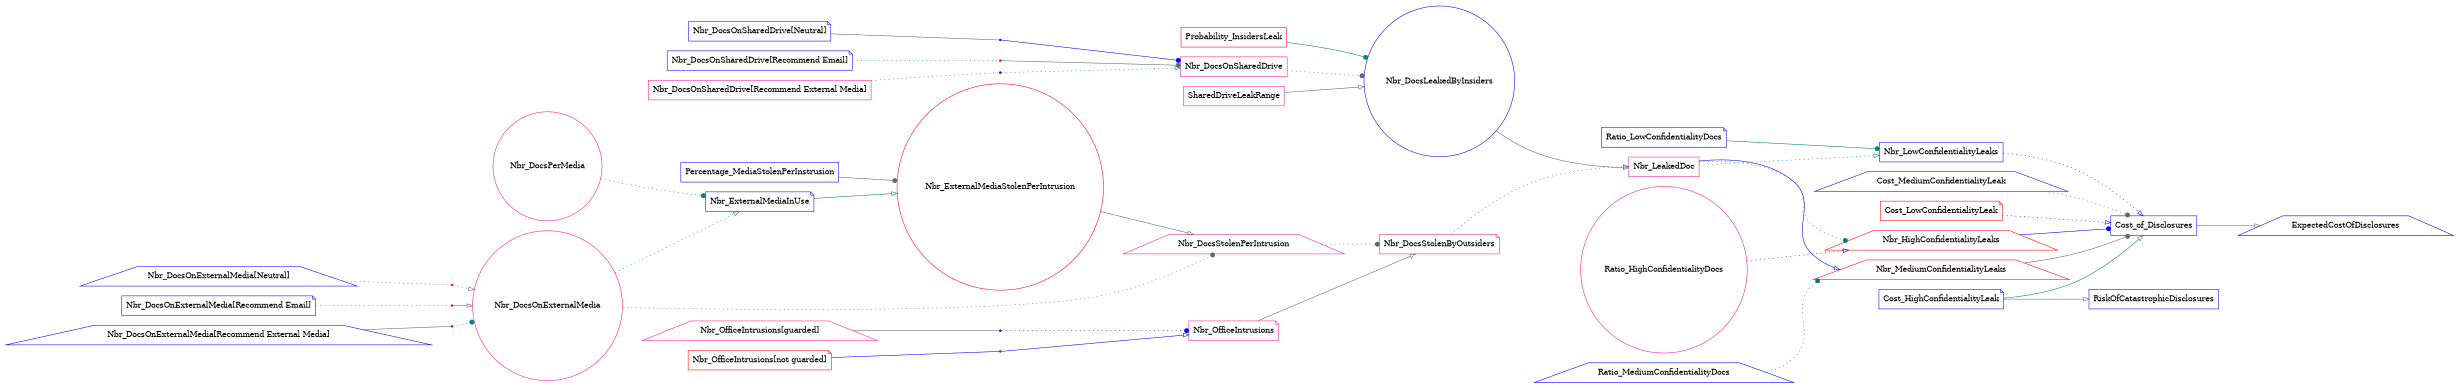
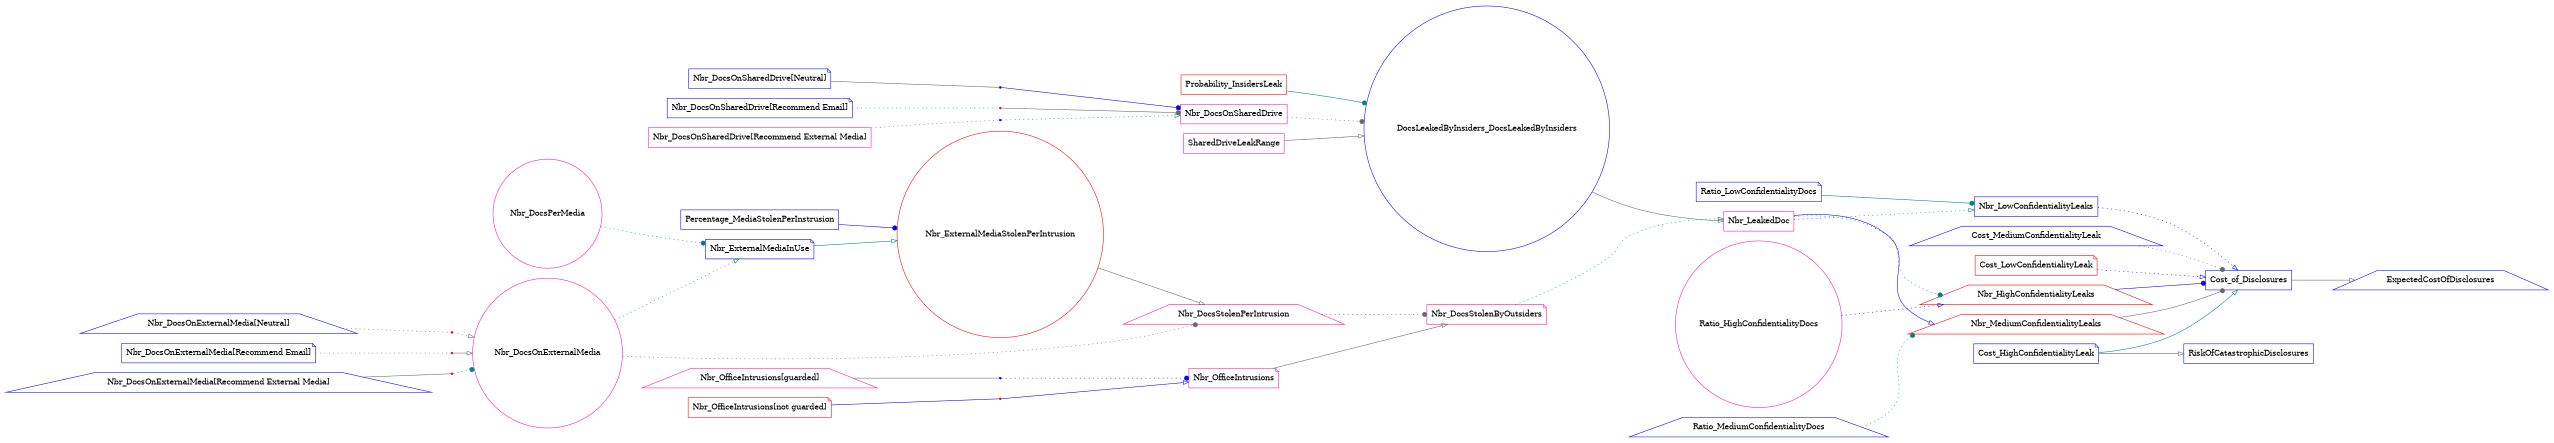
(1439, 81) -> (1487, 129)
(866, 179) -> (866, 226)
